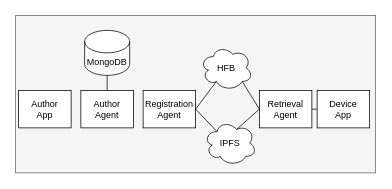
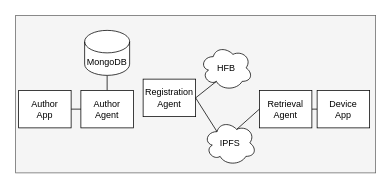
(250, 94) -> none
none -> (75, 109)
(169, 109) -> (169, 98)
